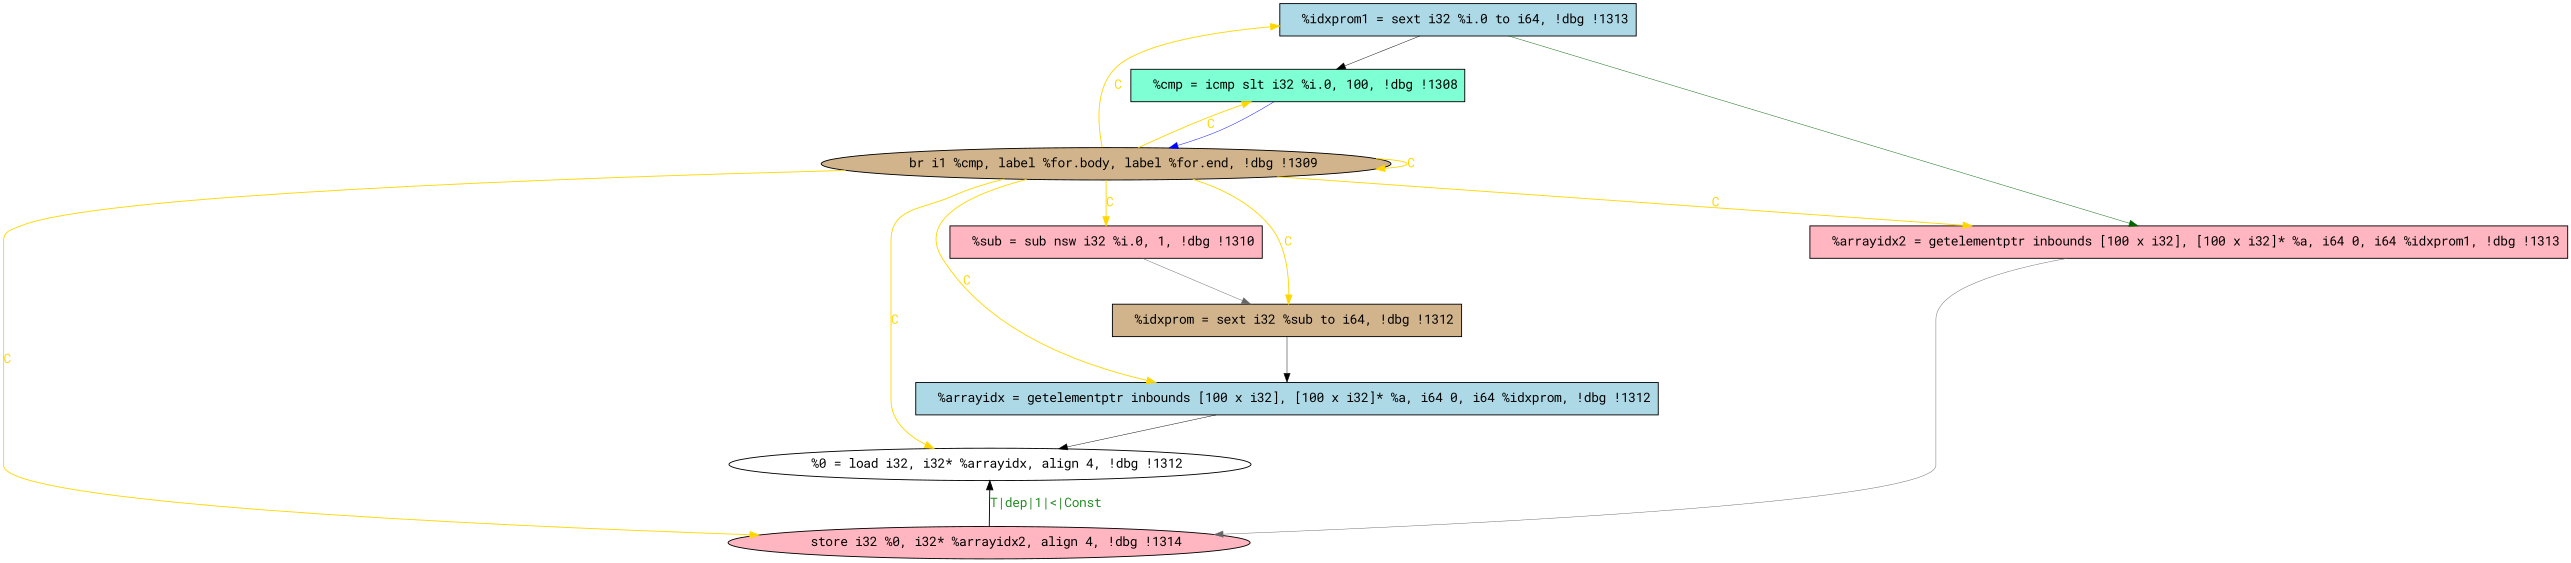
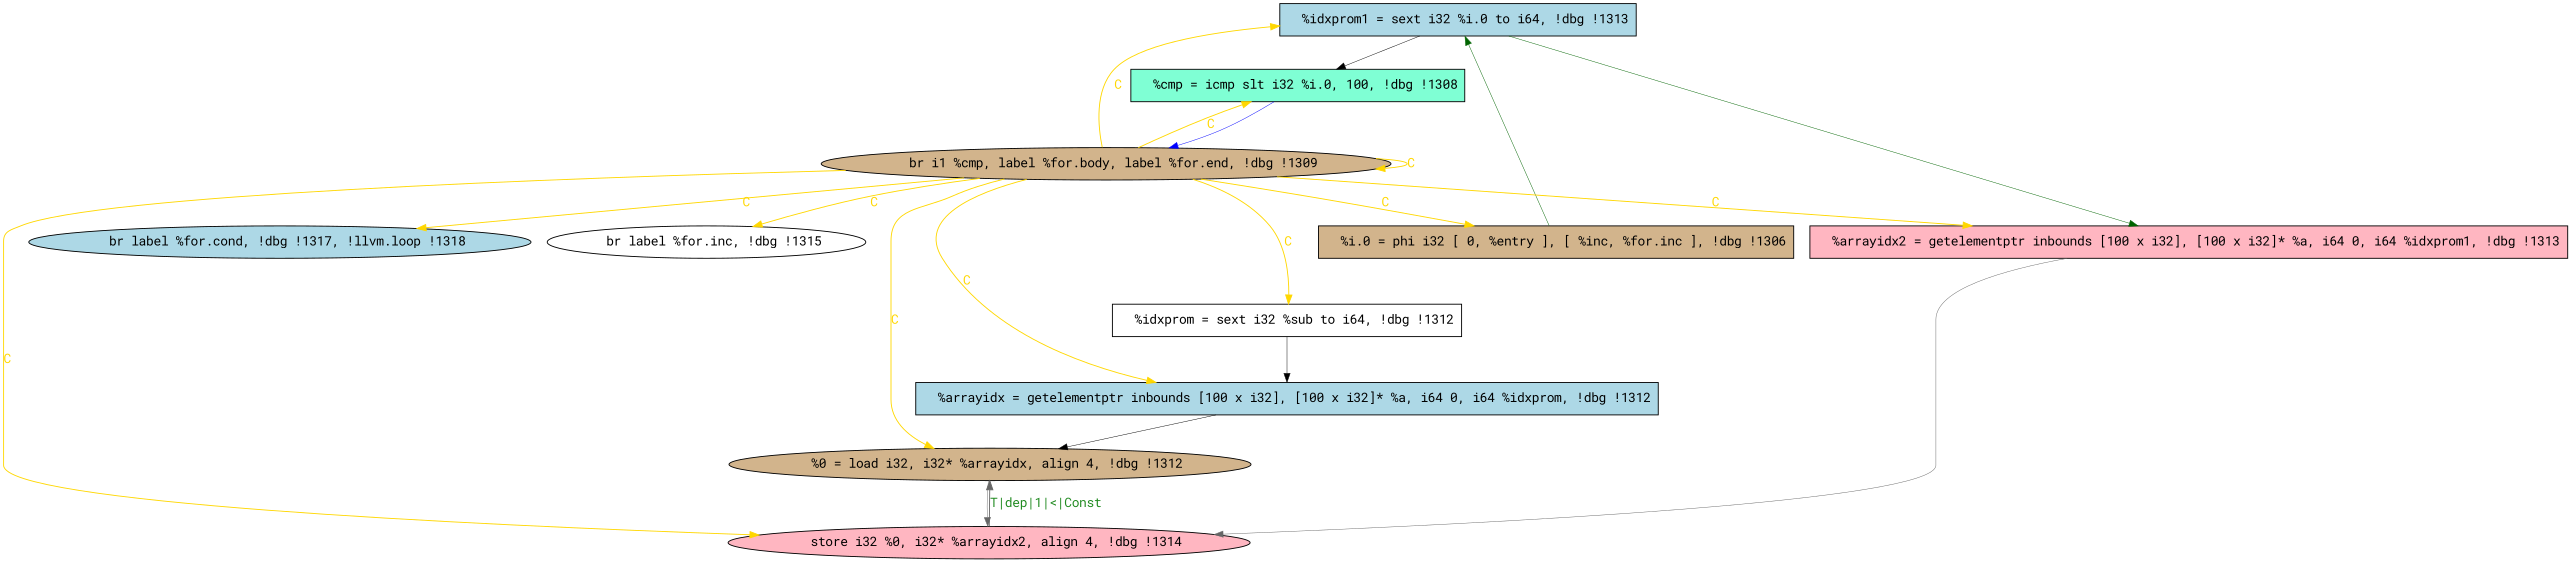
none -> (280, 242)
none -> (706, 242)
(1106, 242) -> none
none -> (1556, 242)
(1287, 320) -> (1287, 320)
(990, 464) -> (990, 464)
none -> (987, 499)
(989, 508) -> (989, 508)
